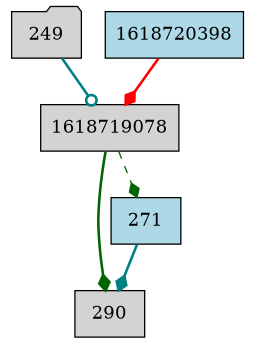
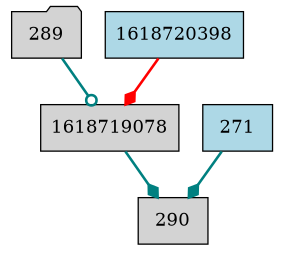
(46, 35) -> (46, 35)
(125, 167) -> none
(98, 213) -> (137, 168)
